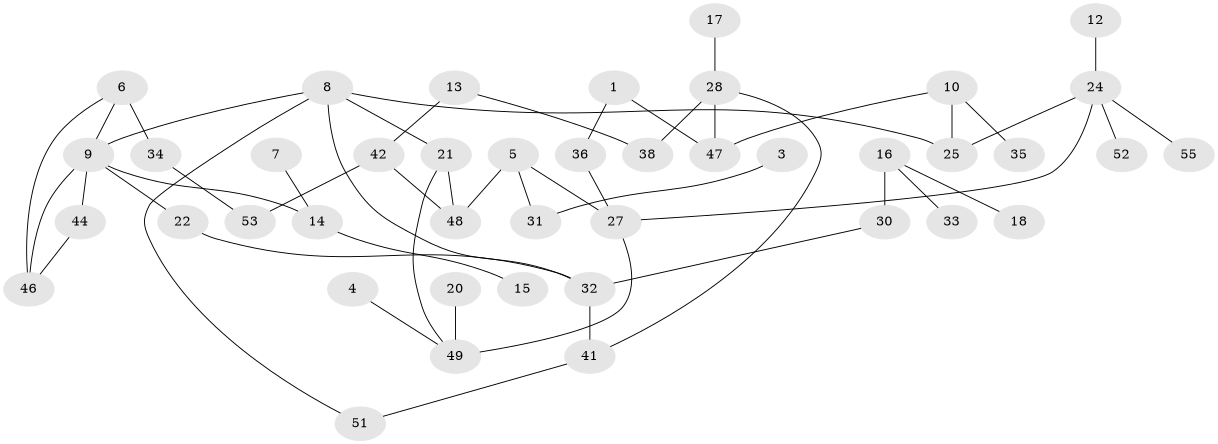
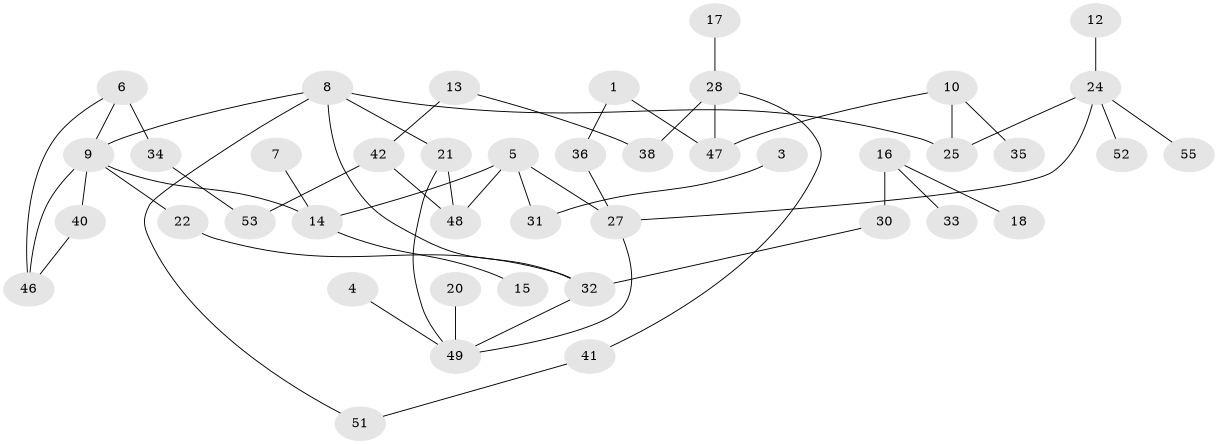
none -> (414, 194)
(80, 222) -> (80, 222)
(590, 320) -> (523, 323)
